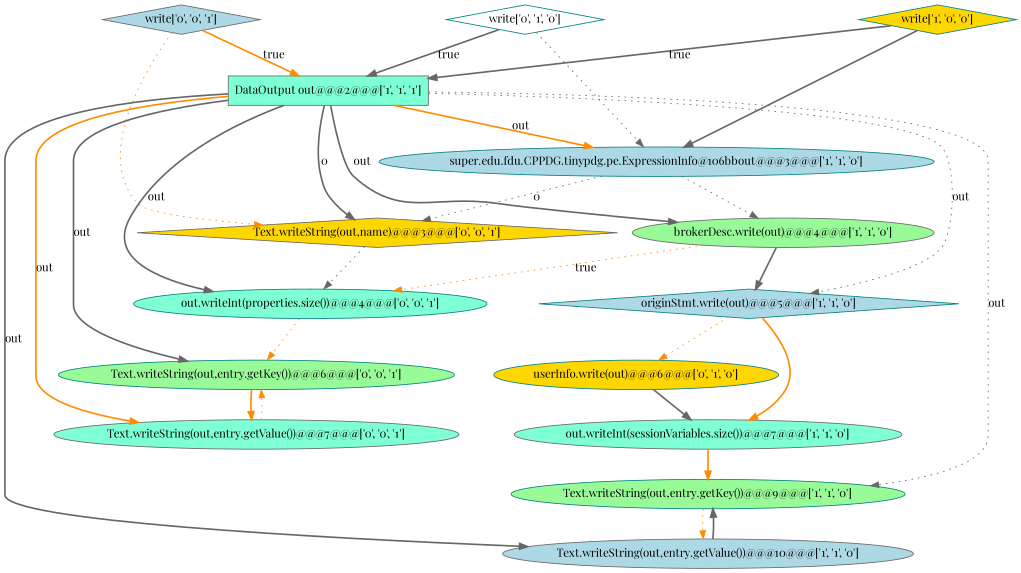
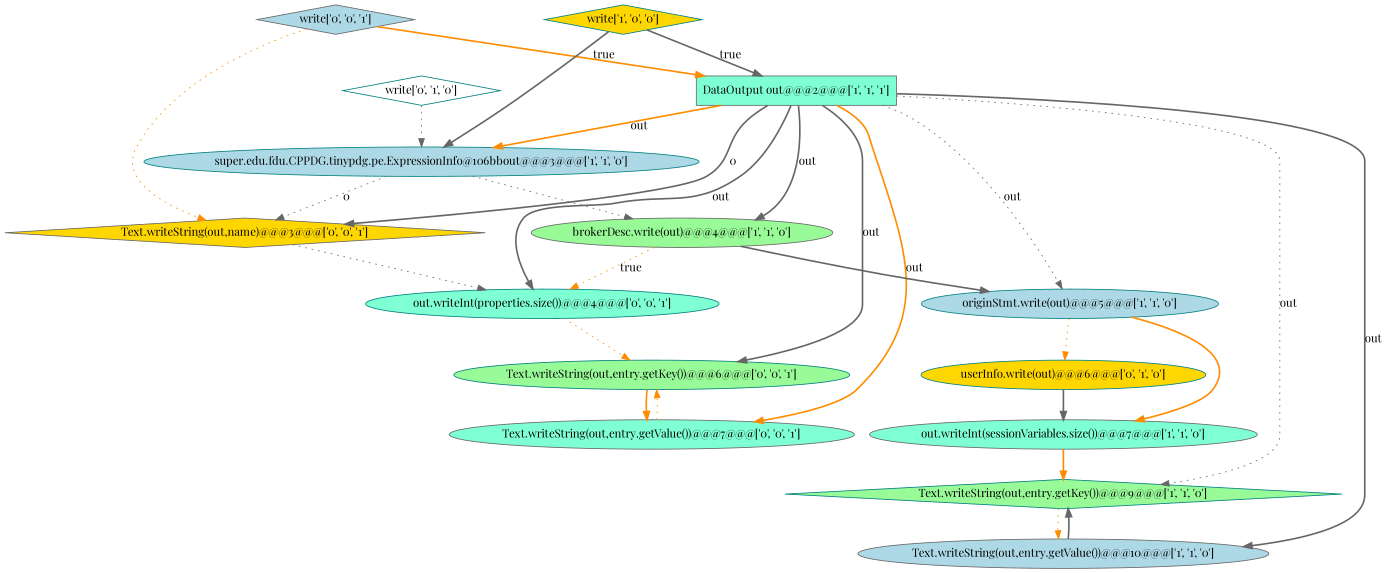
(437, 51) -> none
(749, 304) -> (1070, 304)
(708, 494) -> (1063, 494)
